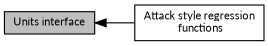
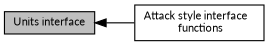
(199, 23) -> (199, 23)
